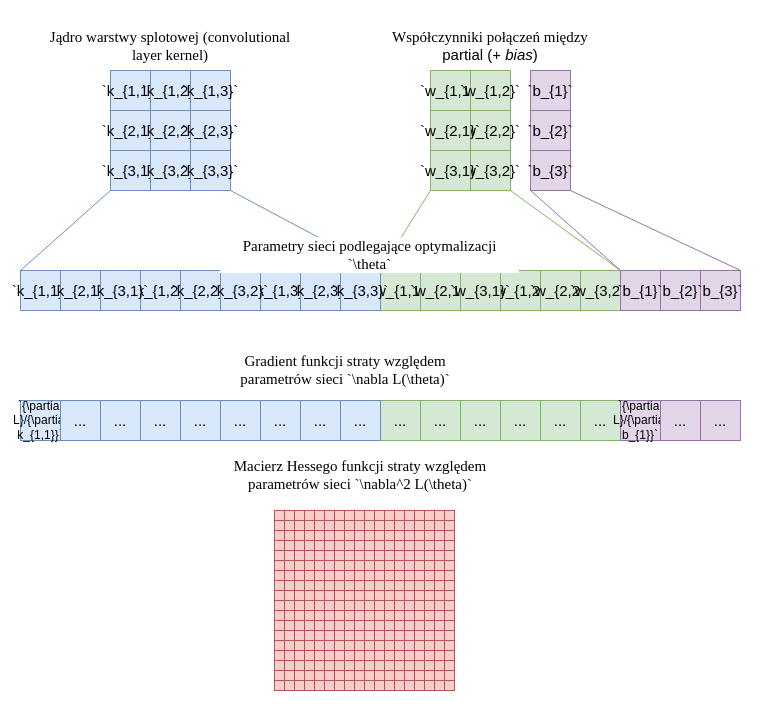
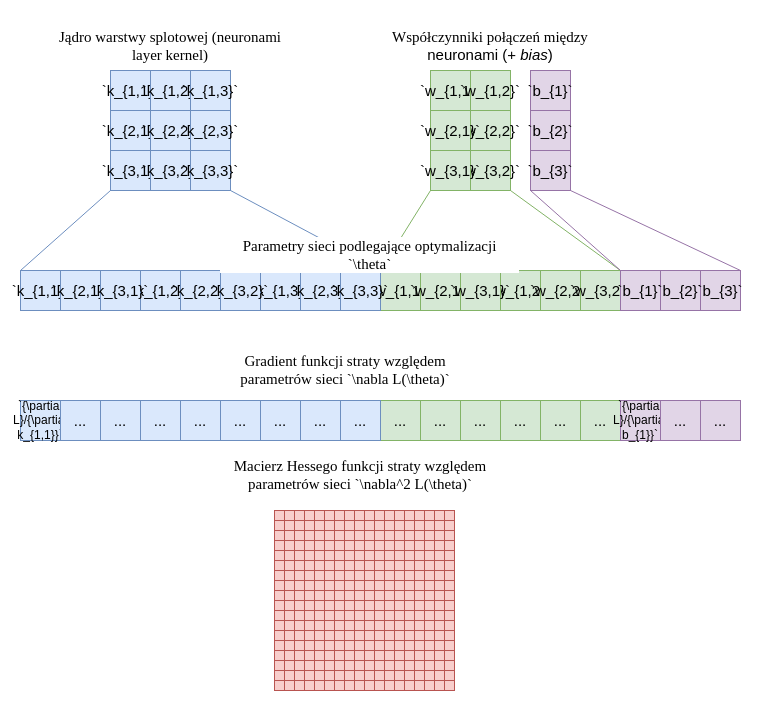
(171, 46) -> (171, 46)
(491, 46) -> (491, 46)
